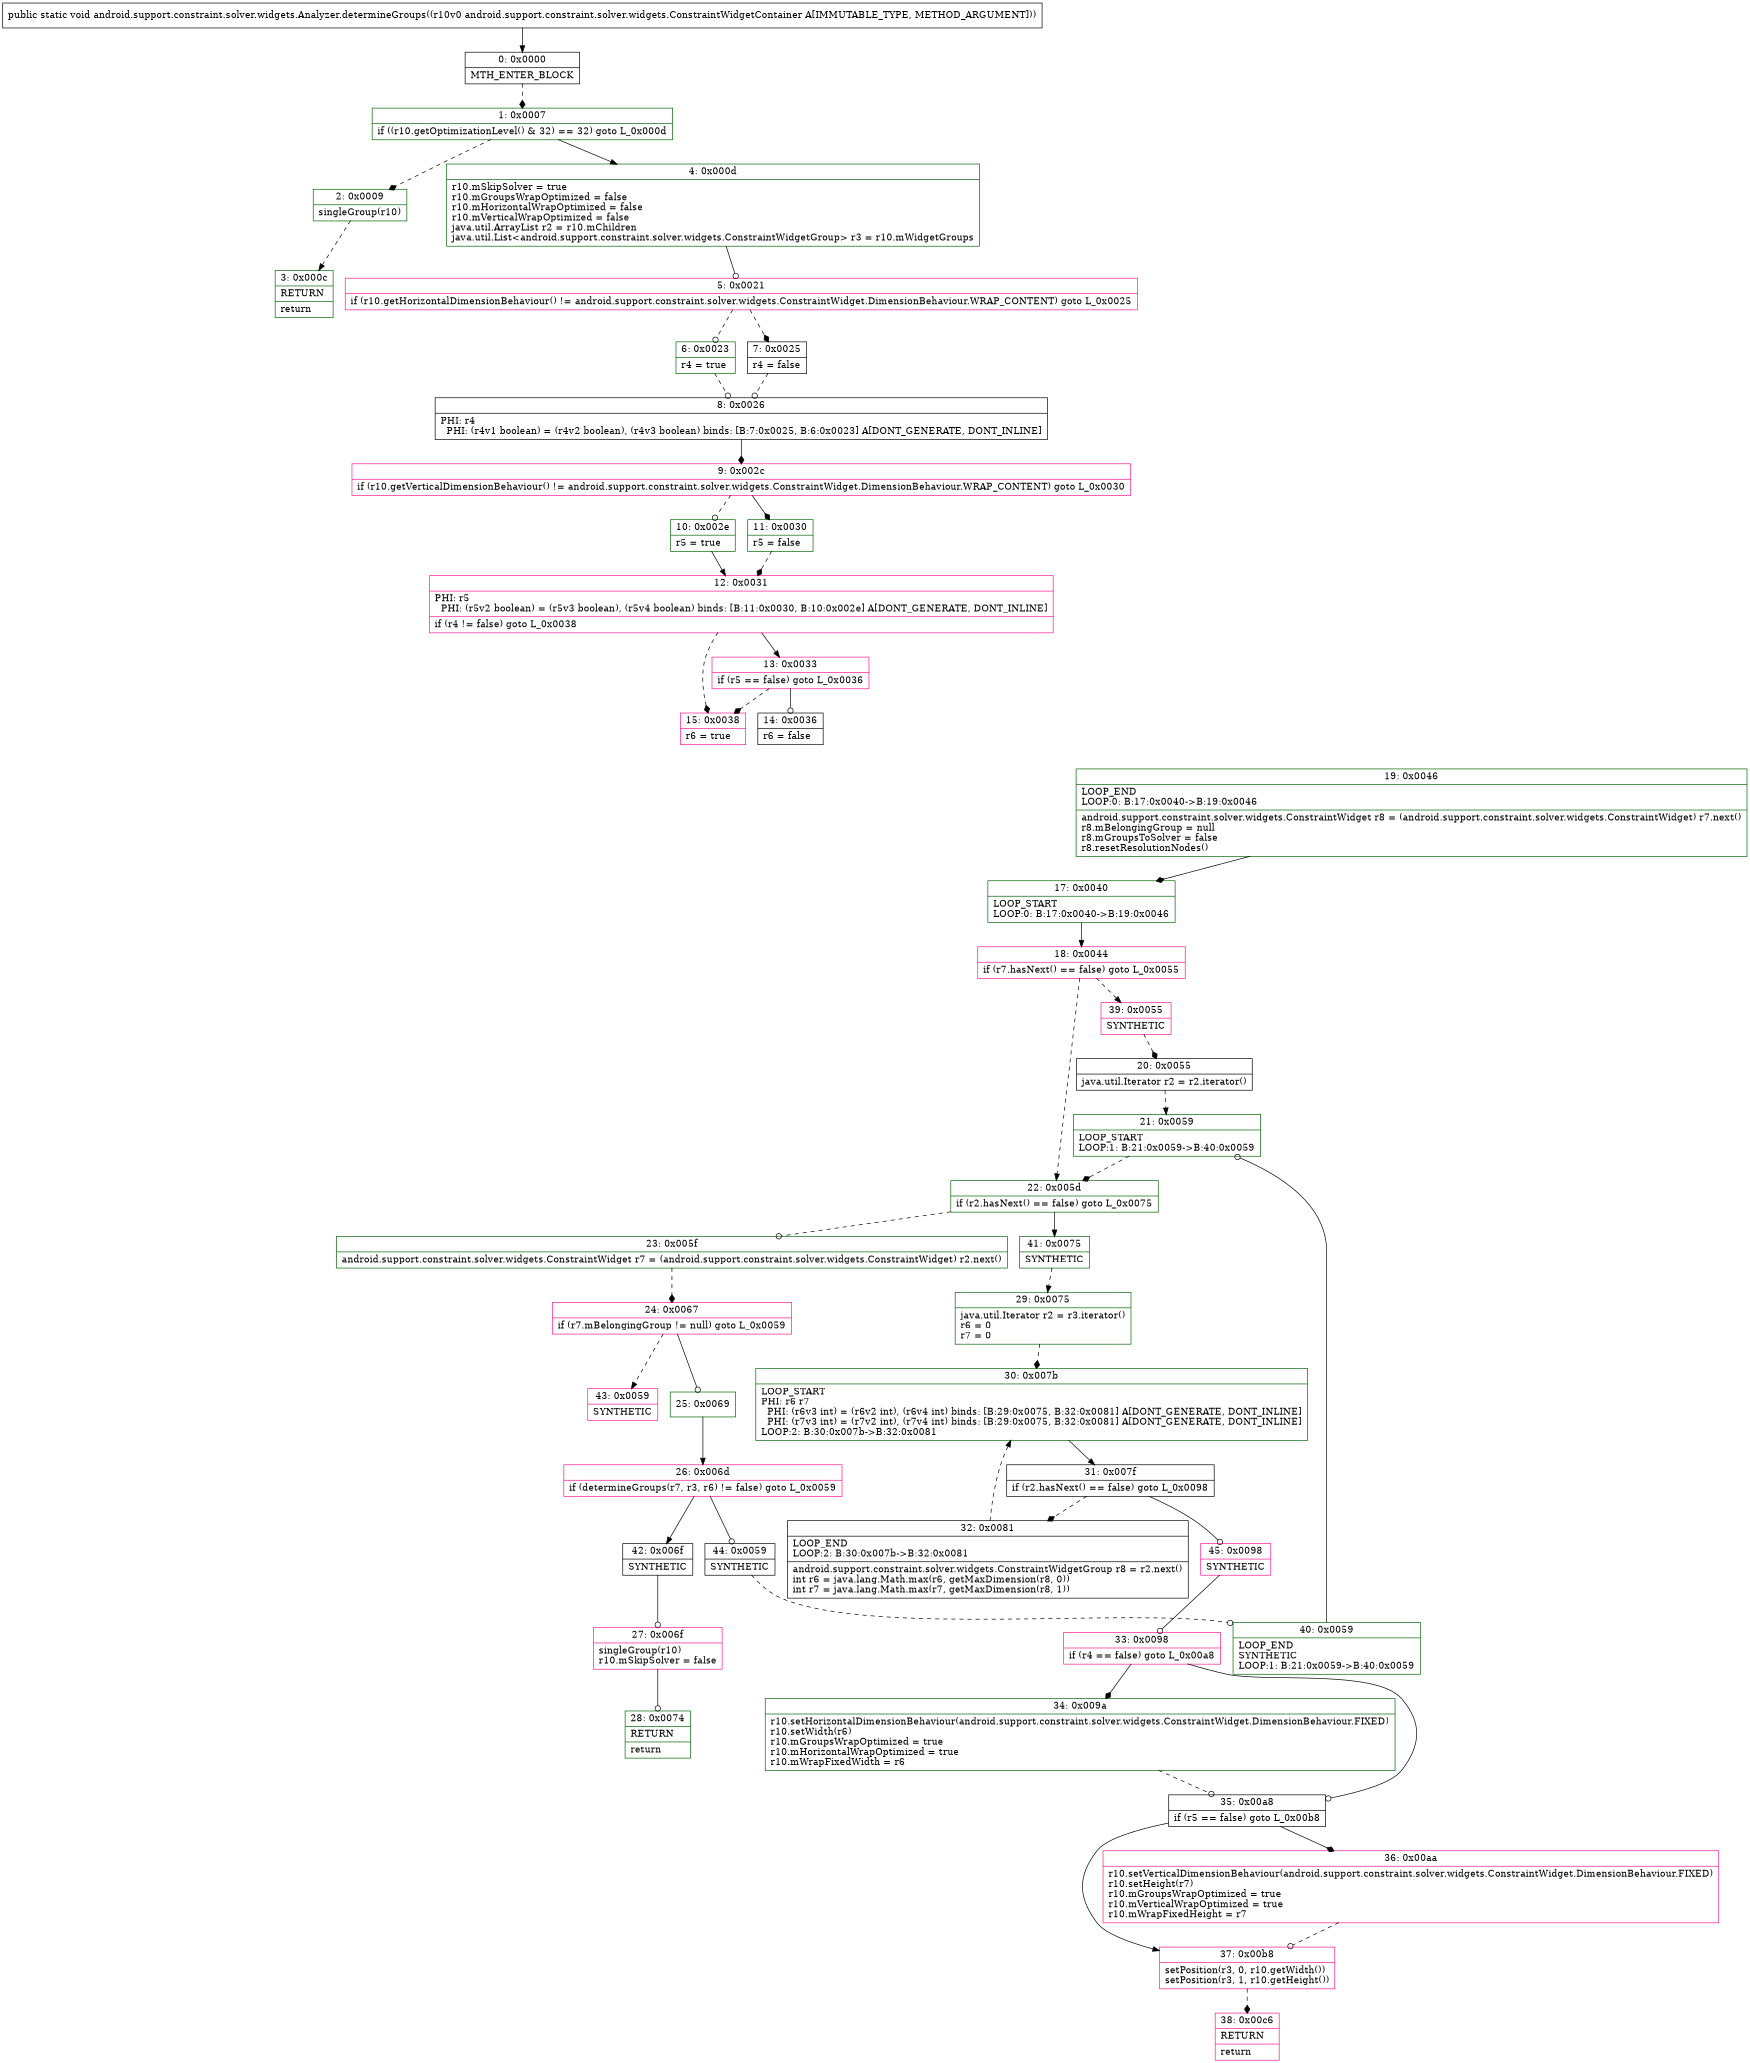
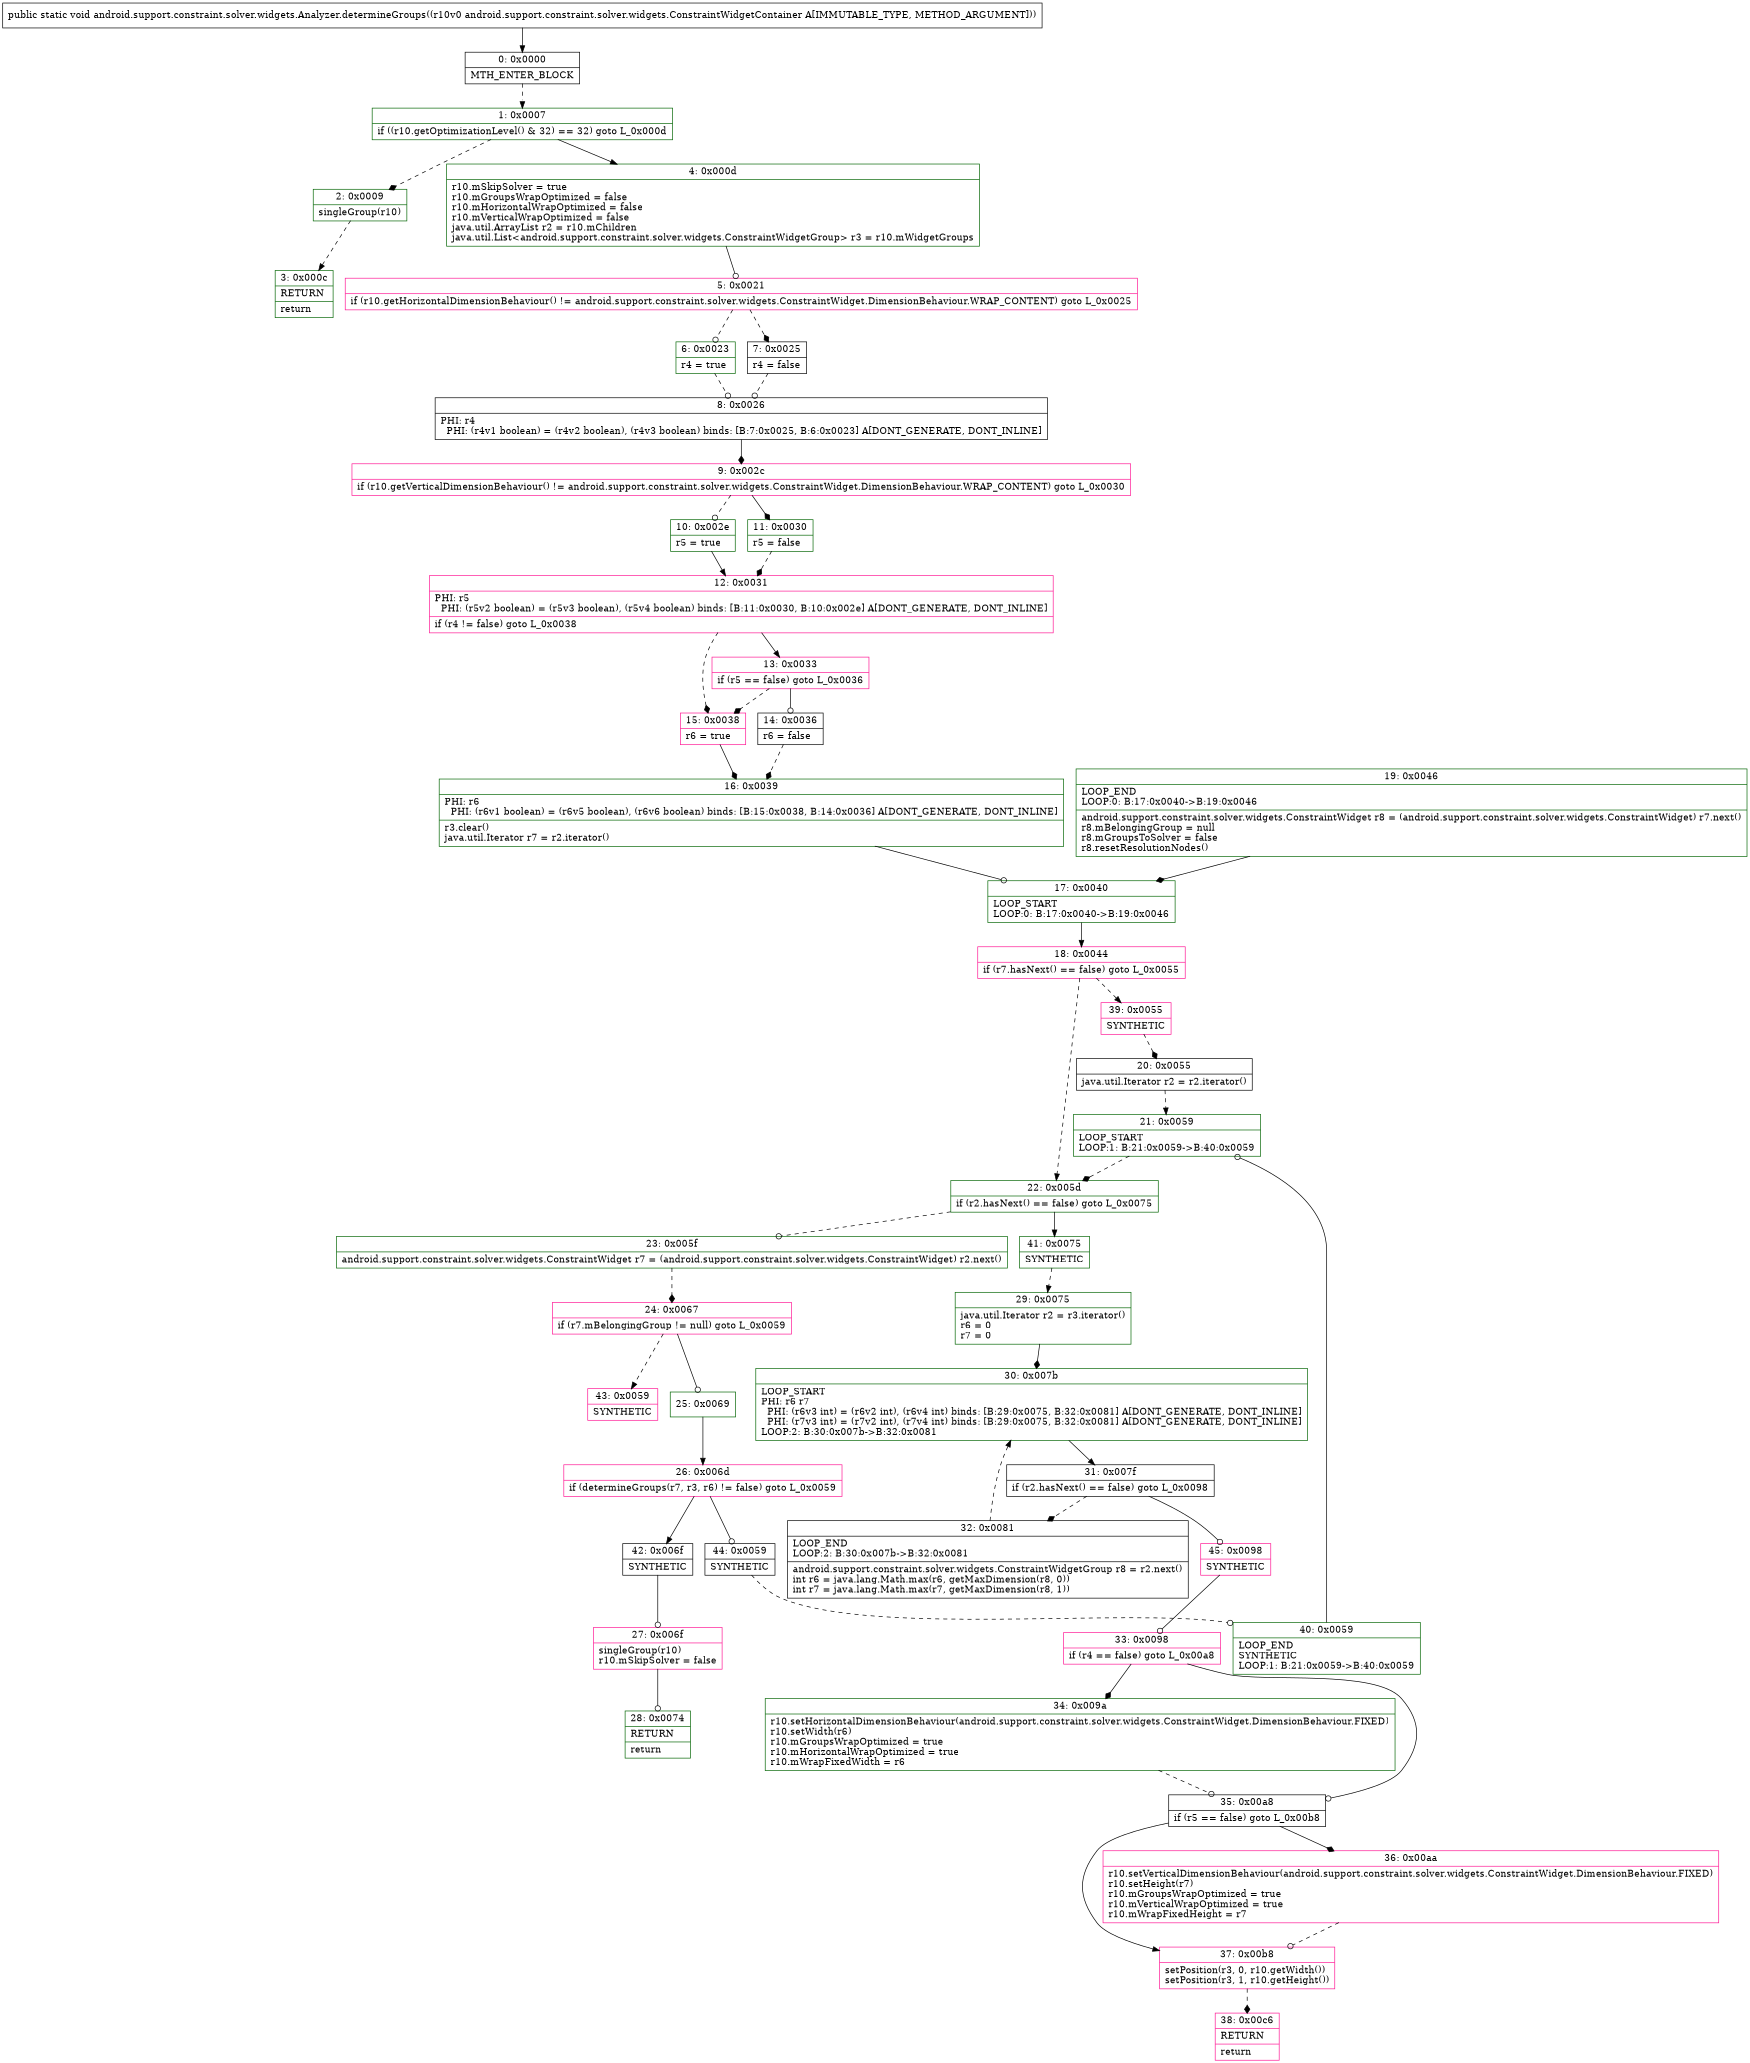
(522, 92) -> (522, 92)
none -> (751, 813)
(1039, 1352) -> (1039, 1352)
